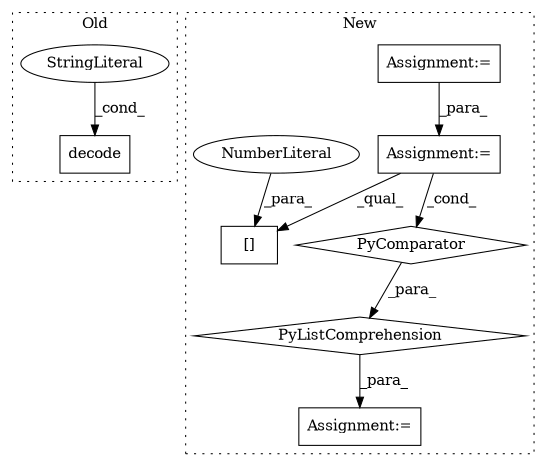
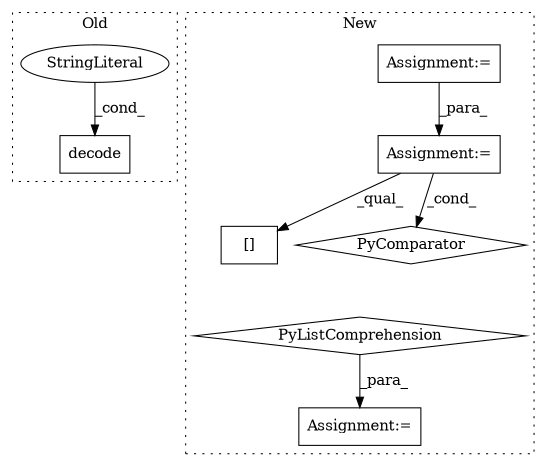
(276, 154) -> none
(388, 286) -> none
